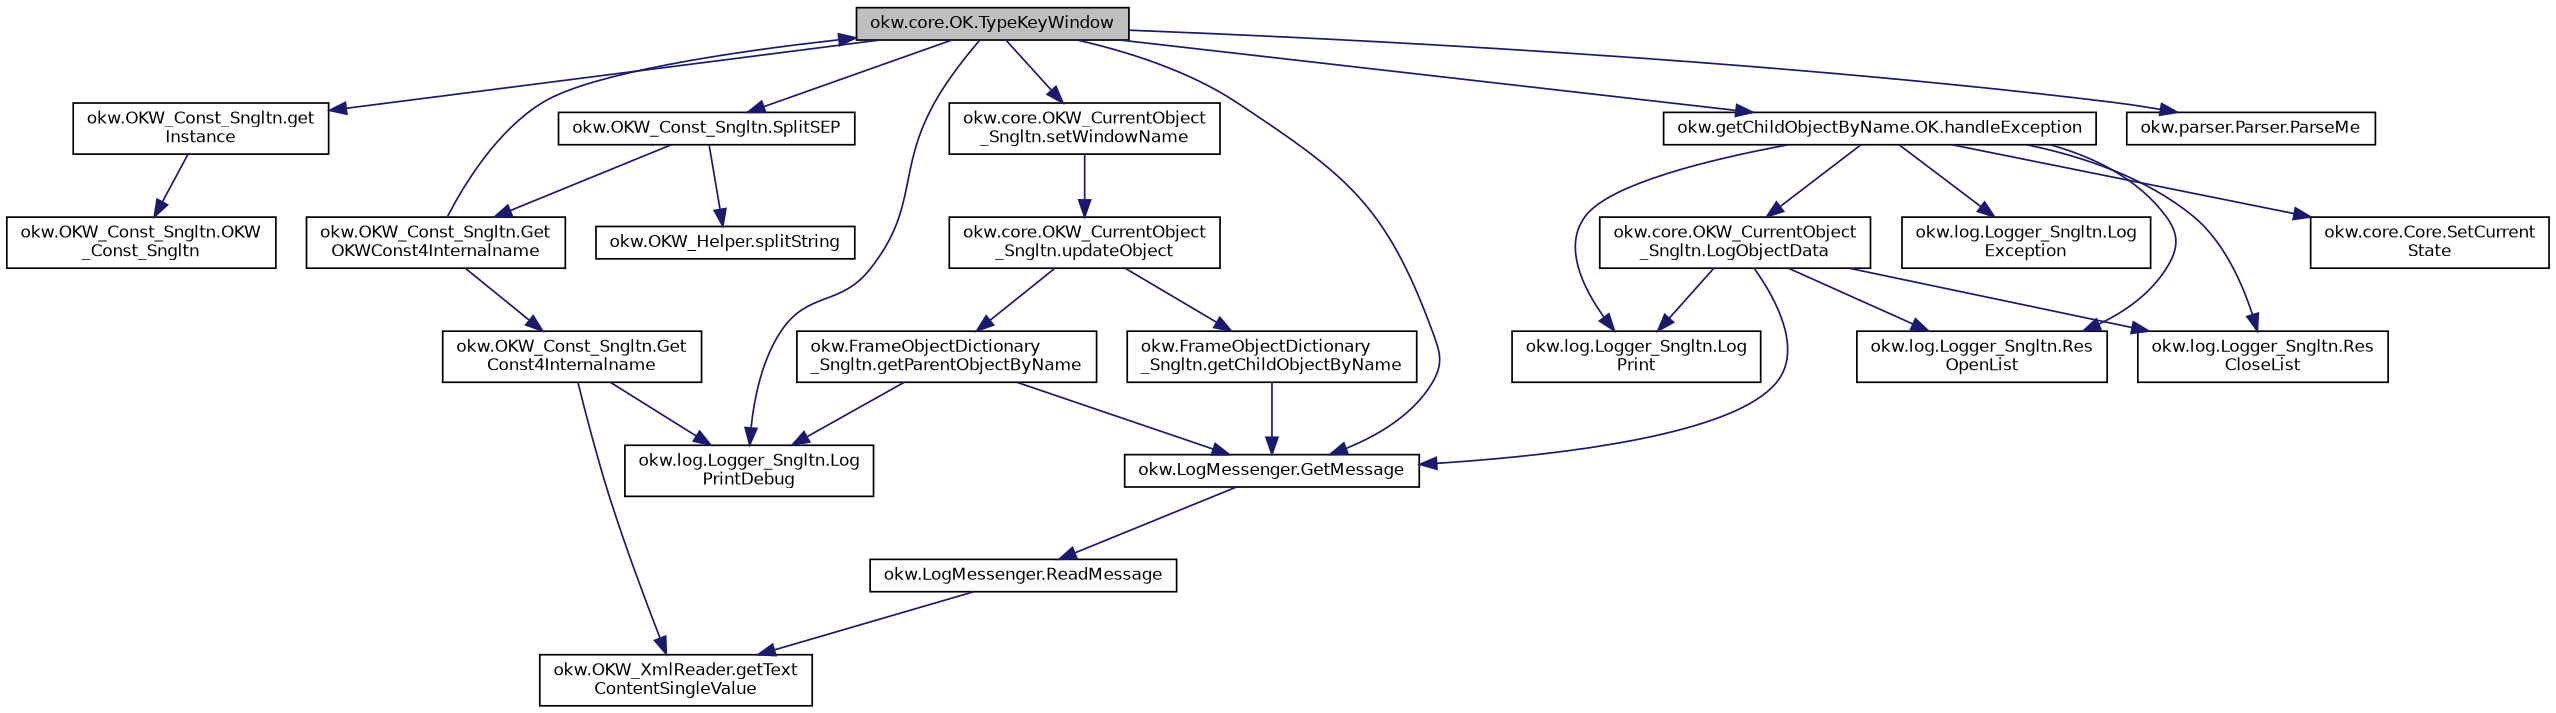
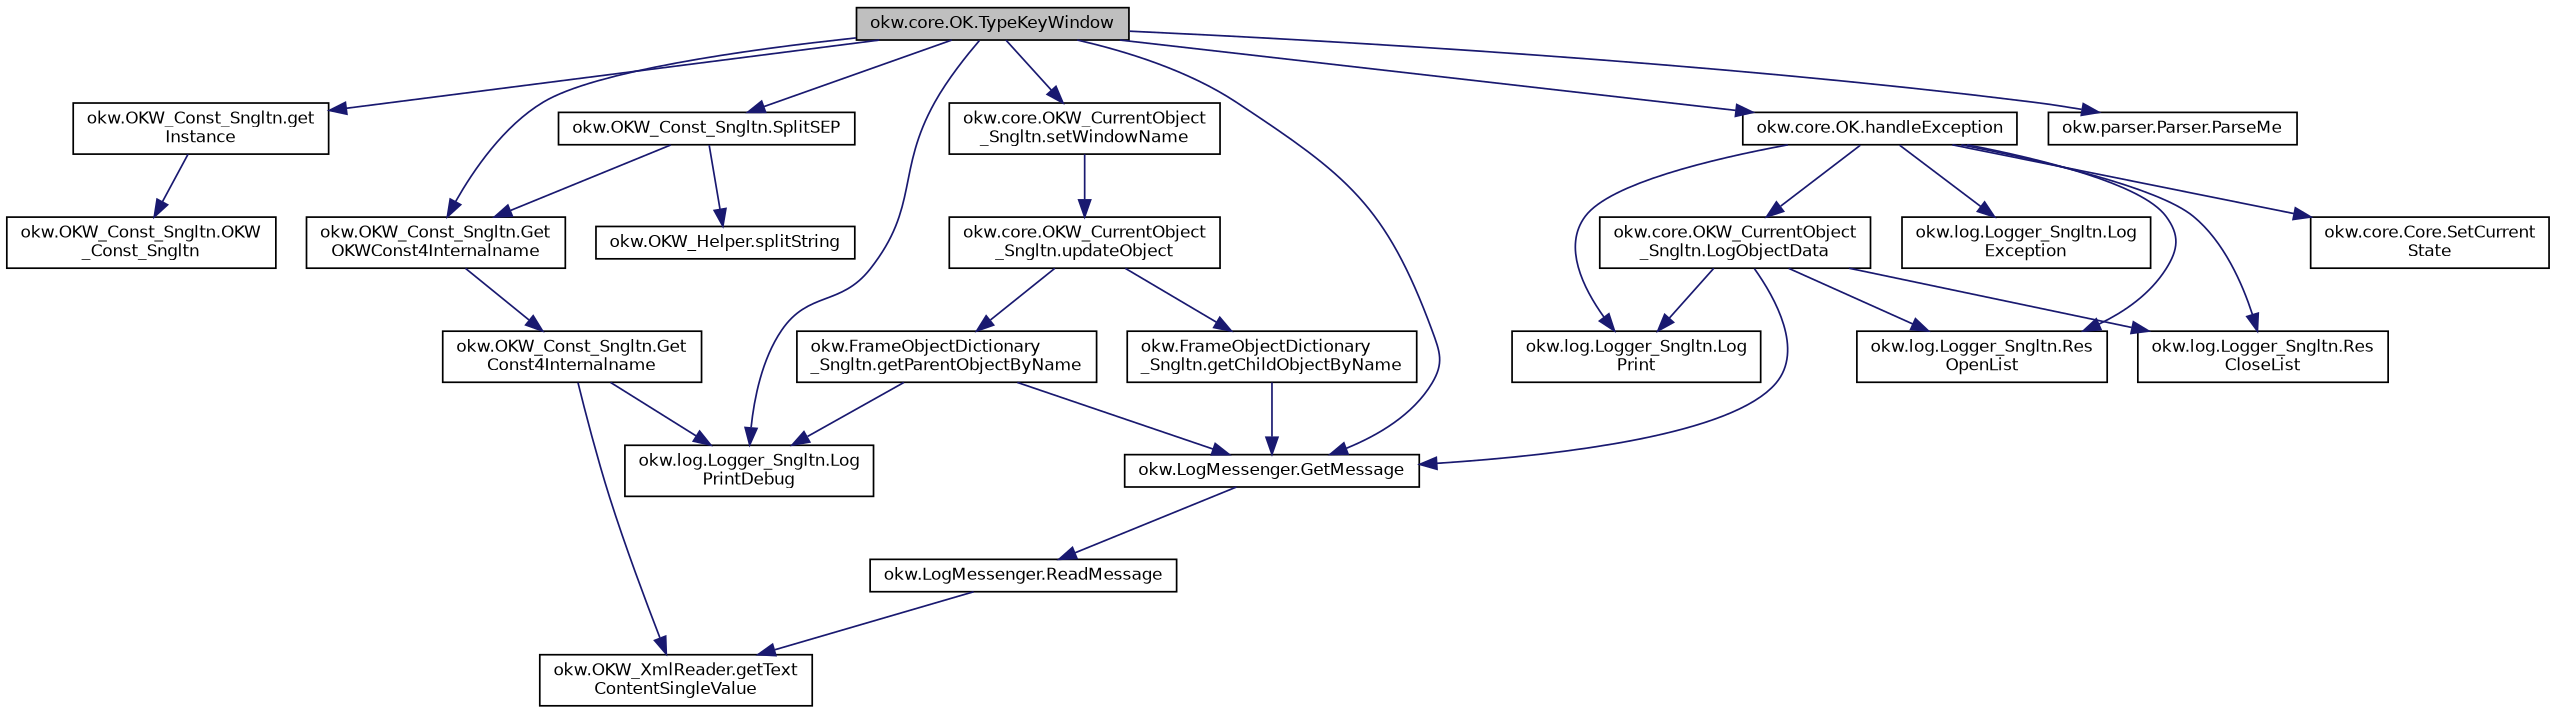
(561, 94) -> (566, 91)
(1880, 129) -> (1880, 129)
